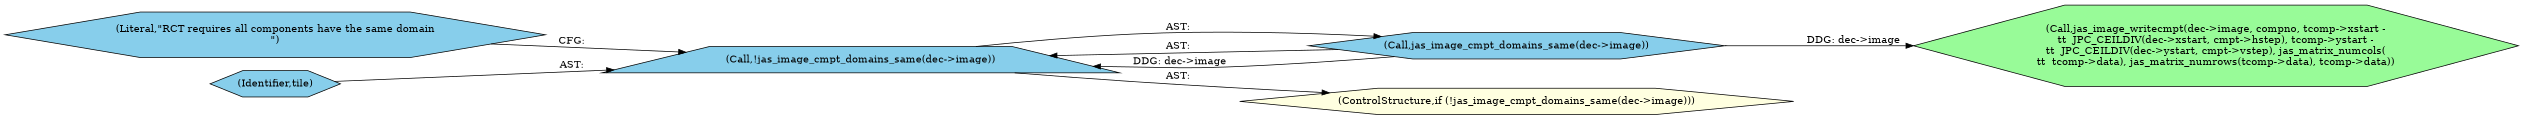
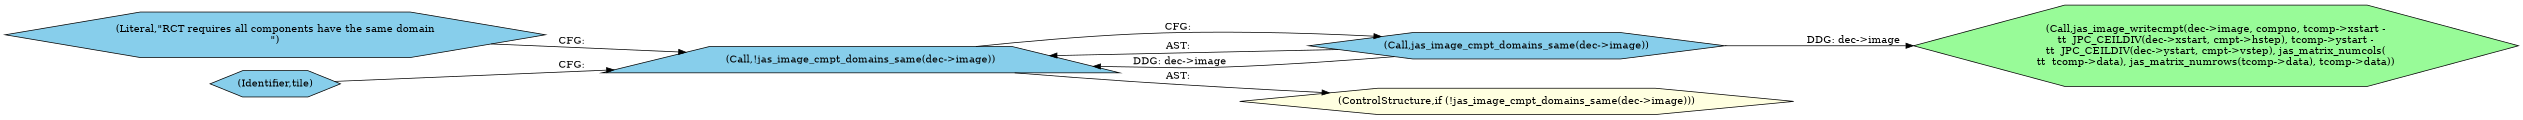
(1180, 27) -> (1180, 27)
(574, 65) -> (574, 65)
